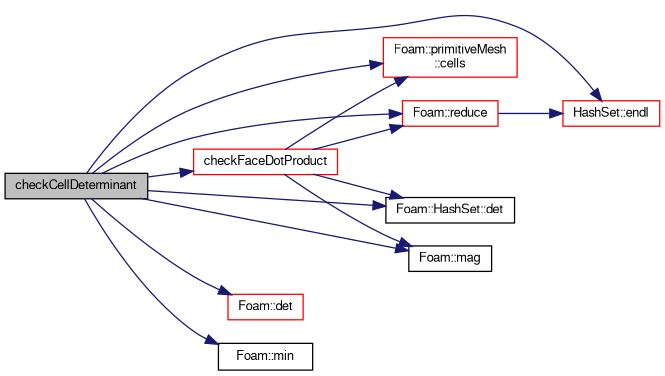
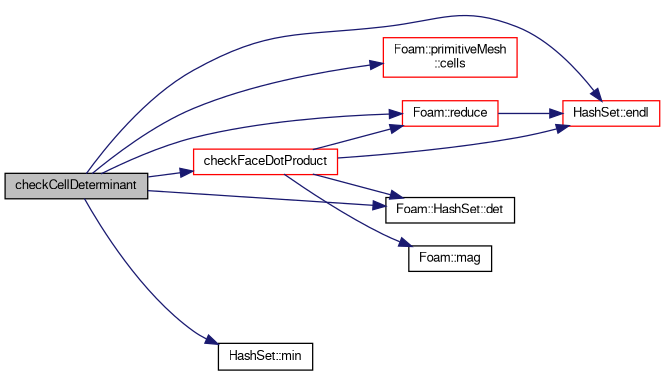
(351, 108) -> (448, 148)
(268, 223) -> none
(266, 307) -> none
(266, 357) -> (266, 357)
